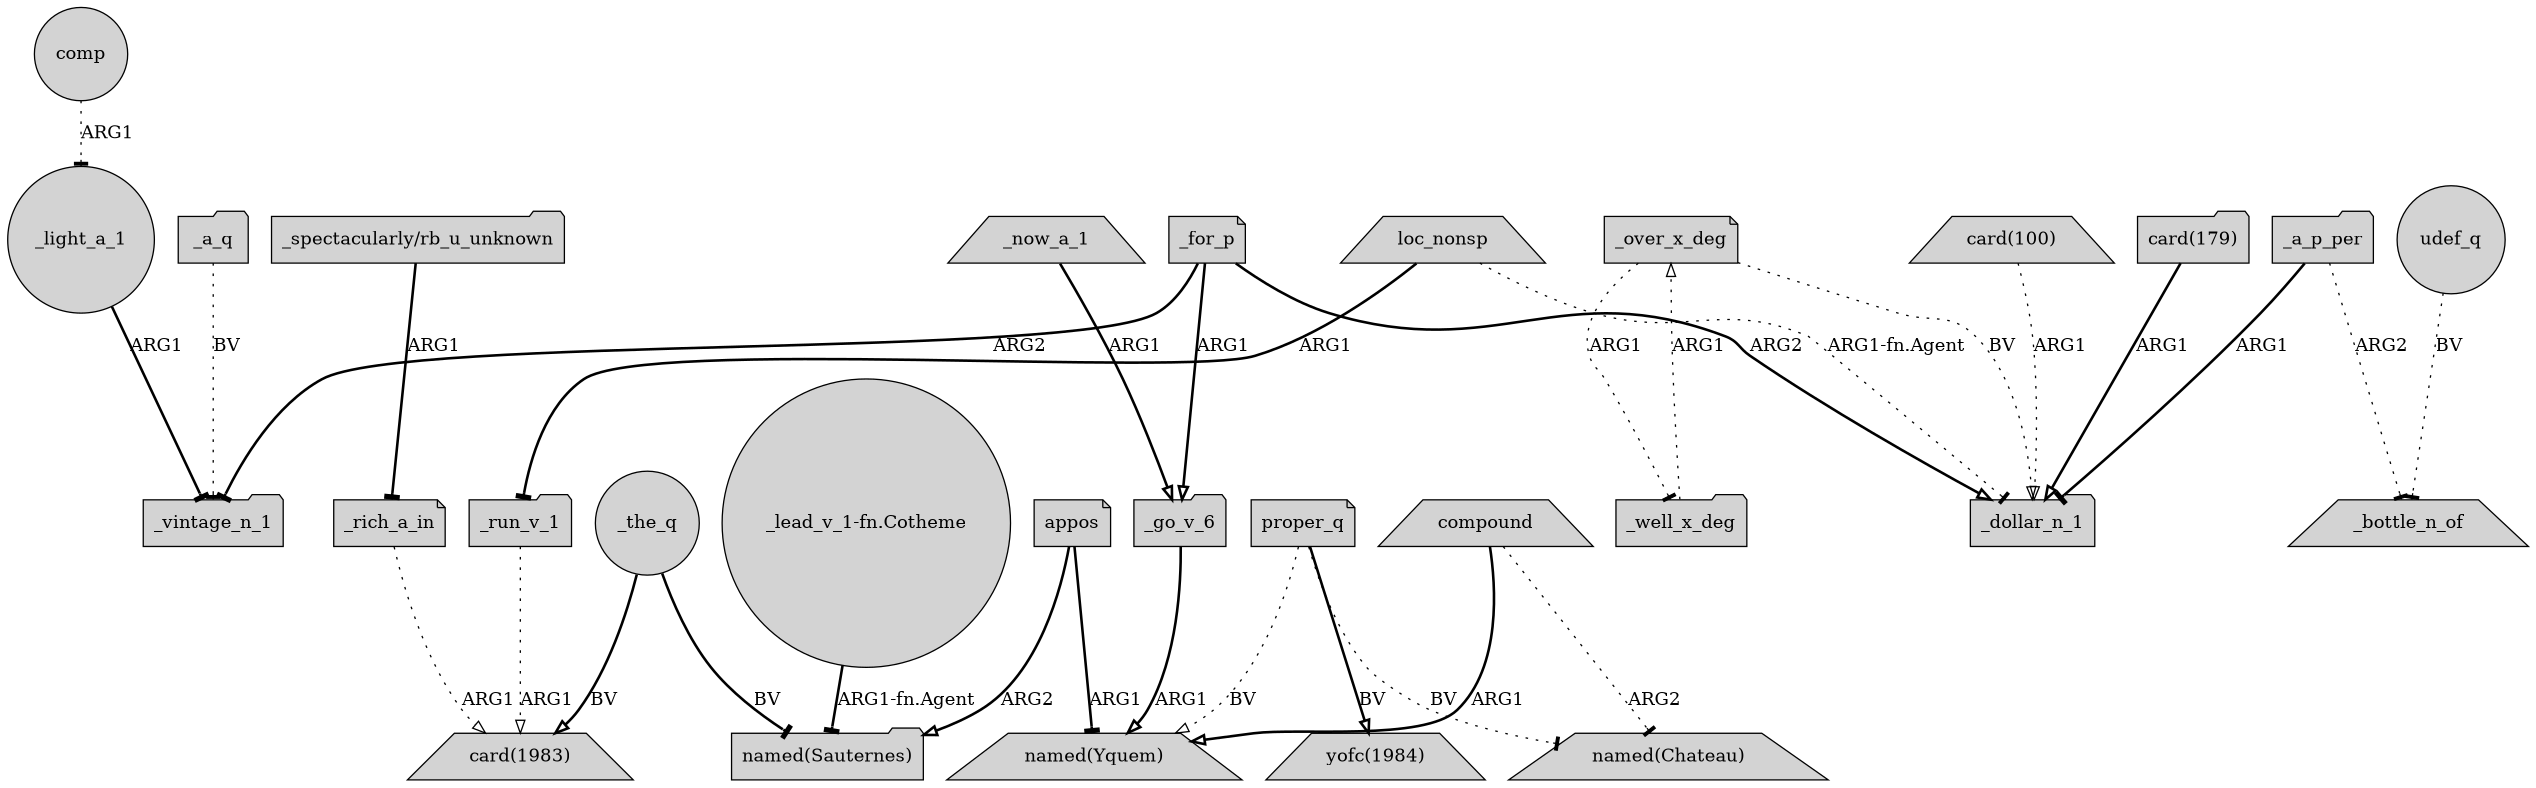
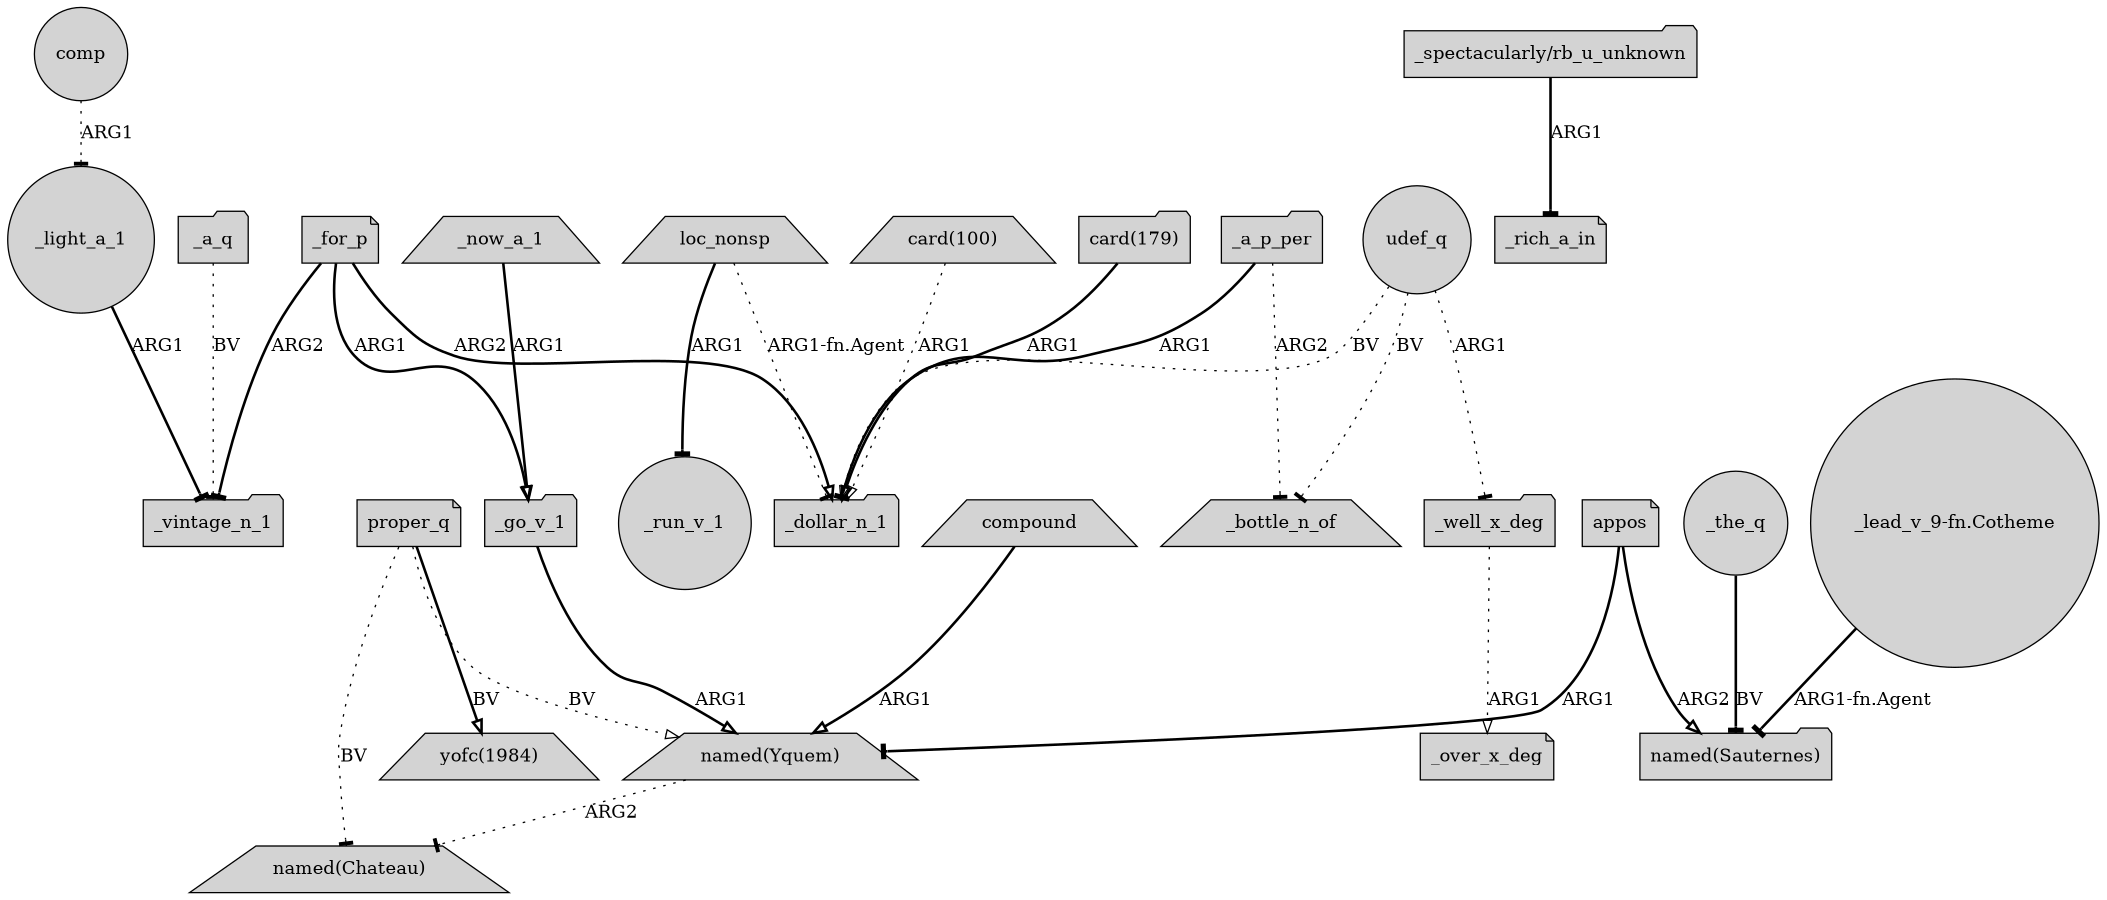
(1937, 319) -> (1102, 364)
(1603, 375) -> (1463, 391)
(520, 523) -> (685, 523)
(866, 523) -> (1955, 523)
(1180, 523) -> (531, 523)
(1575, 637) -> (563, 812)
(520, 757) -> none
